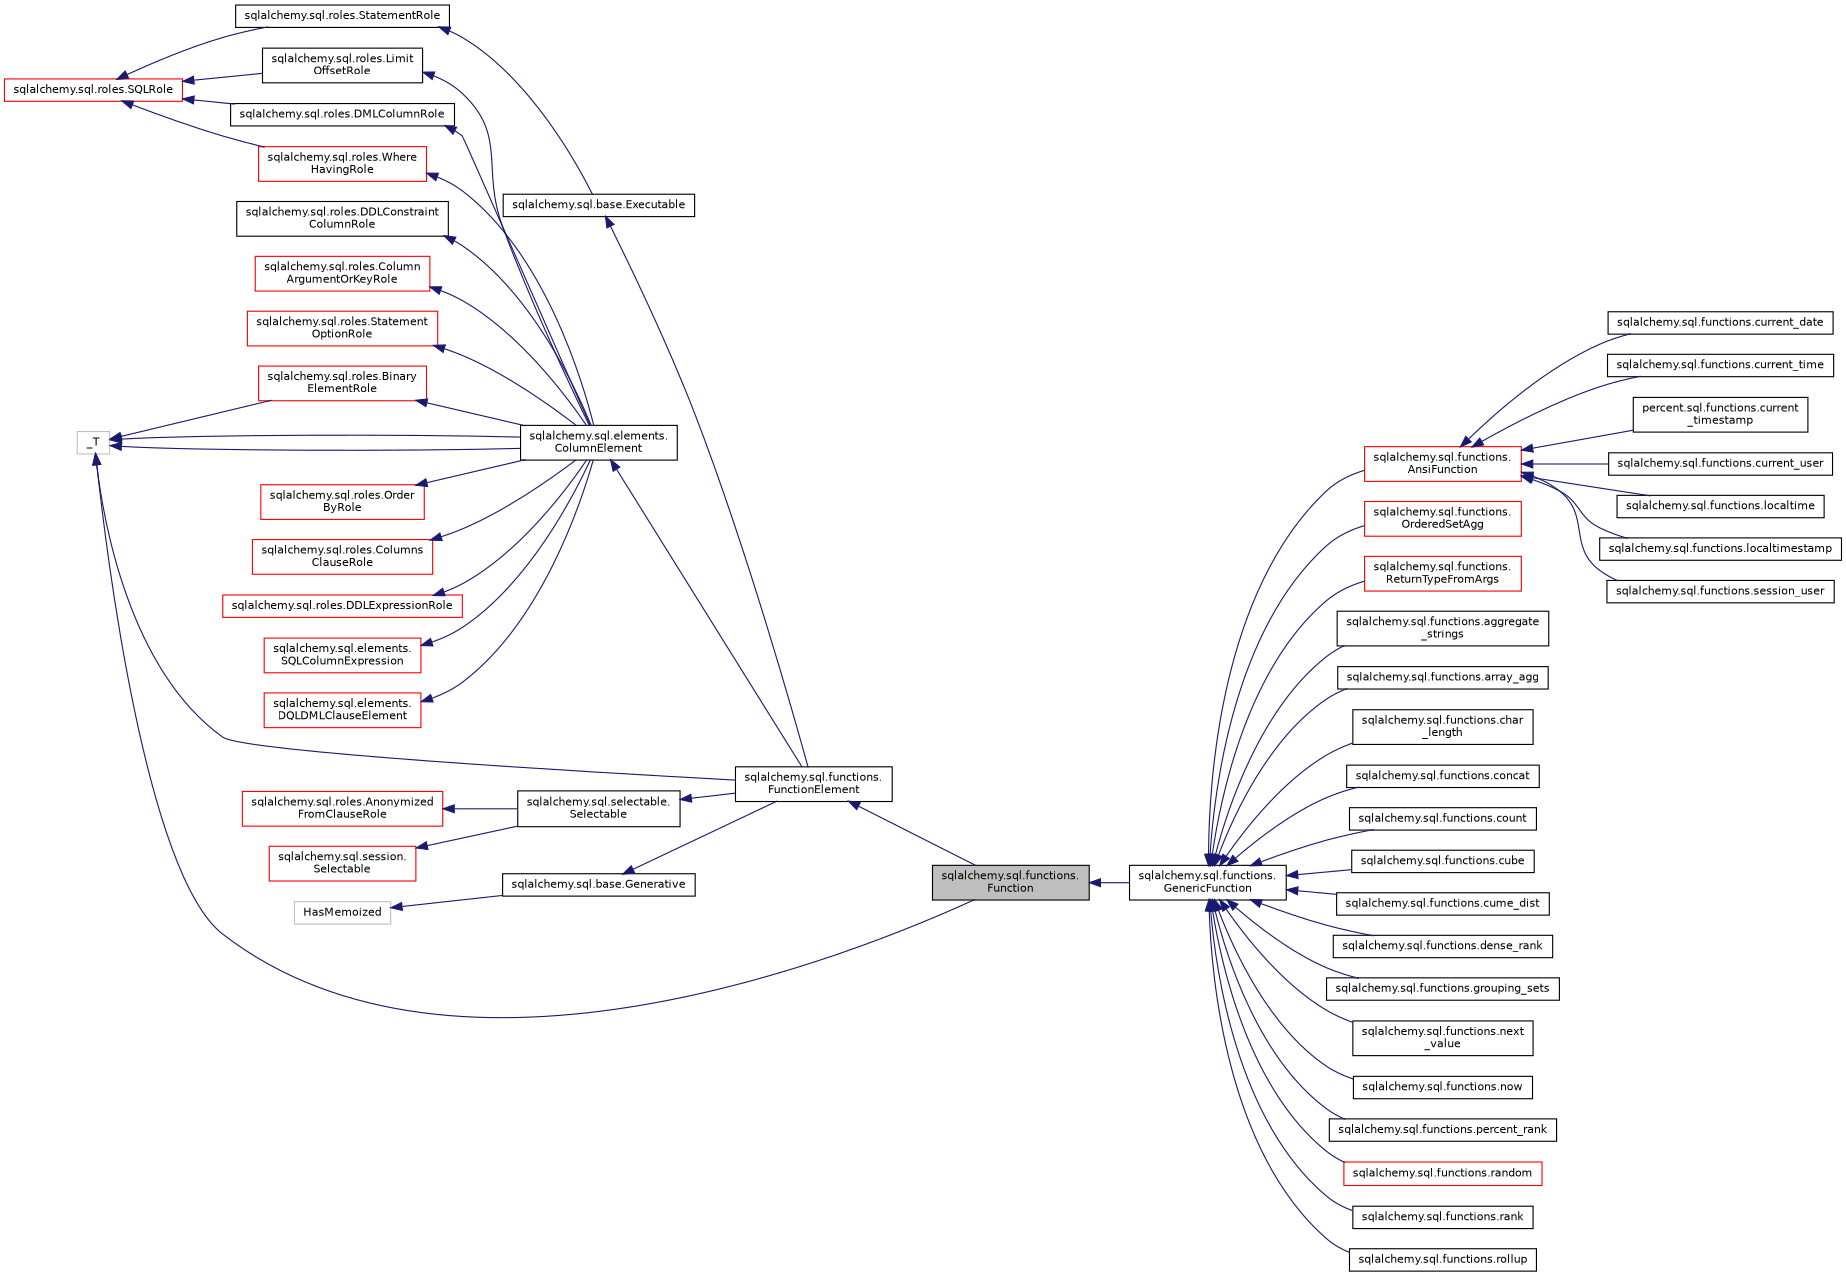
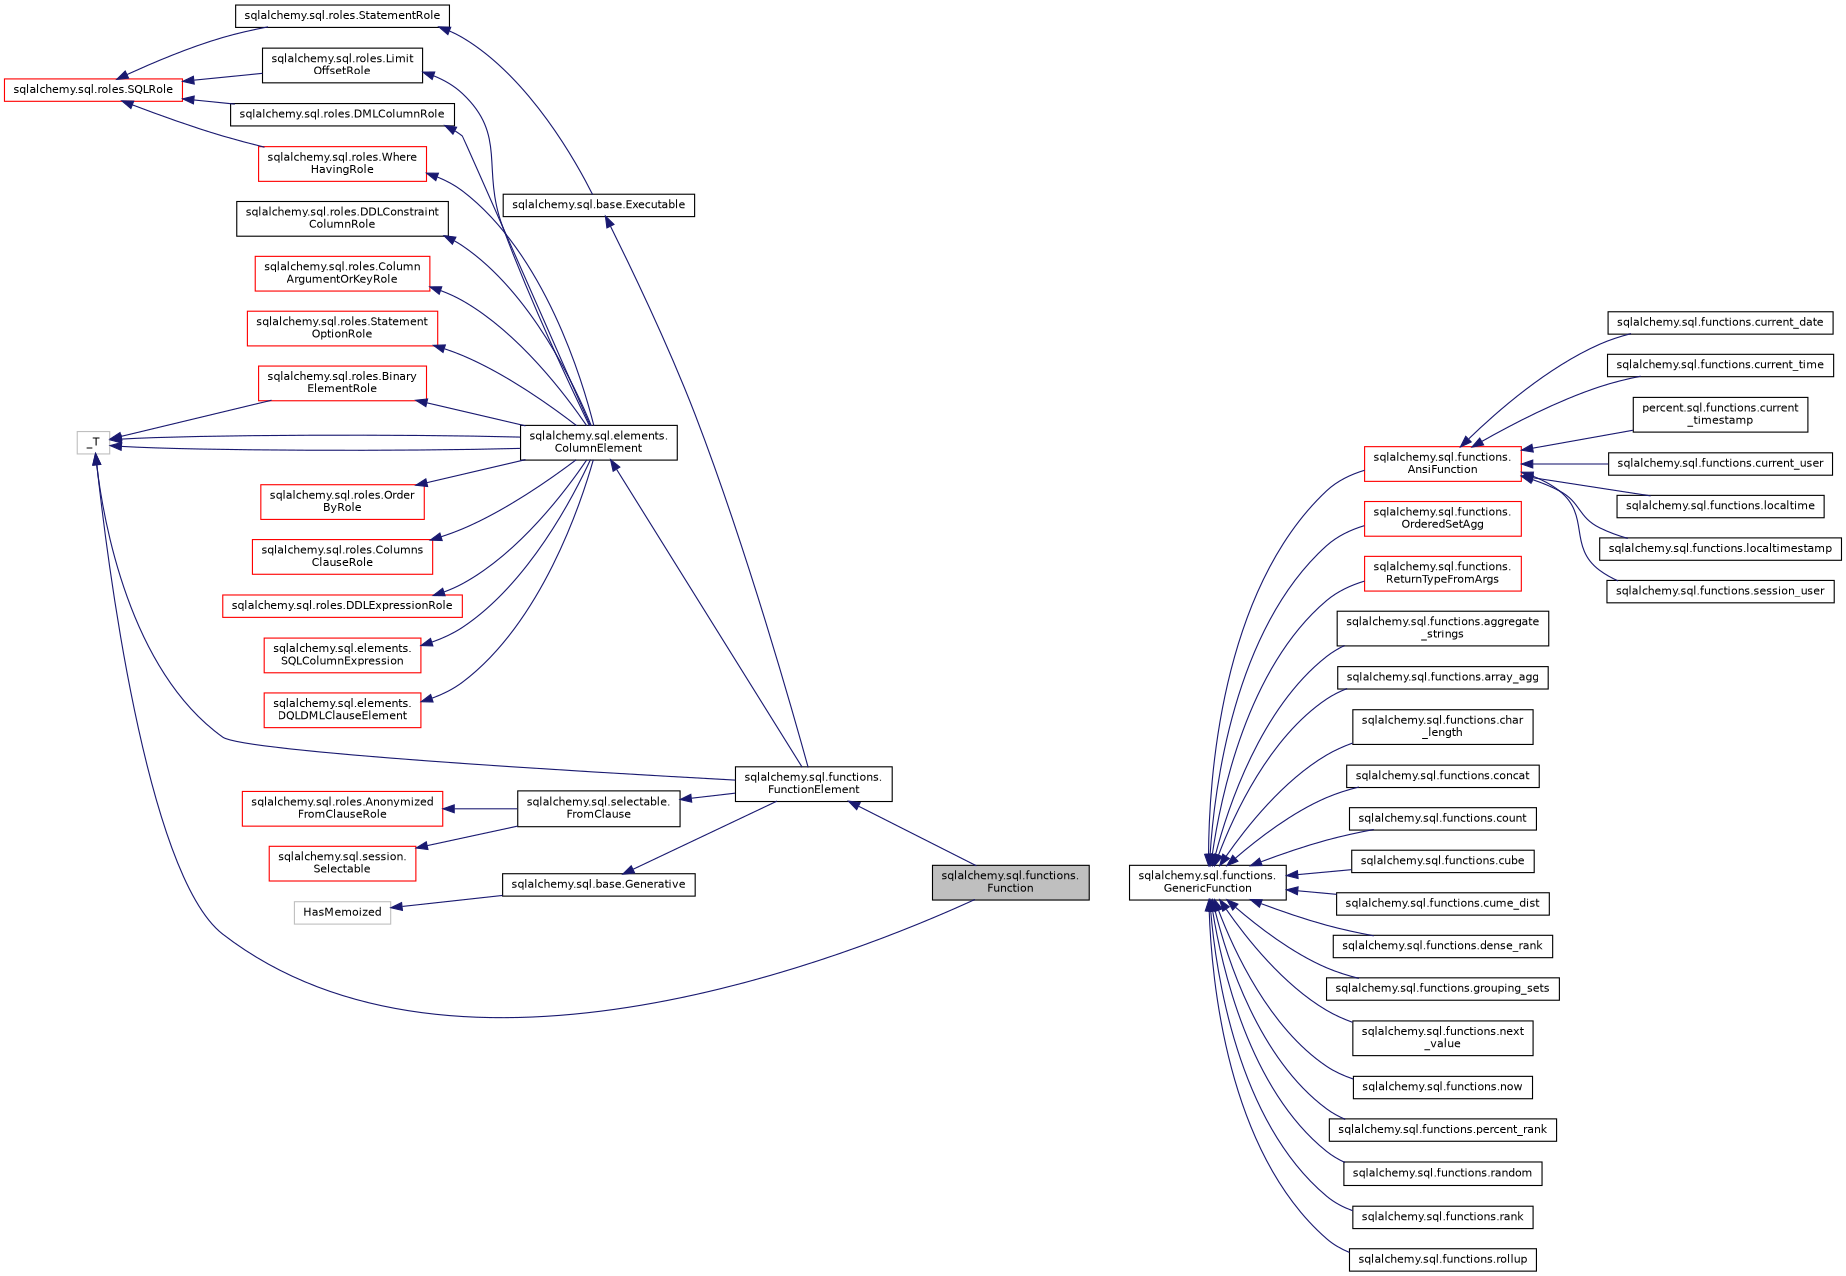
(599, 809) -> (599, 809)
(1115, 883) -> none
(1443, 1174) -> (1443, 1174)
